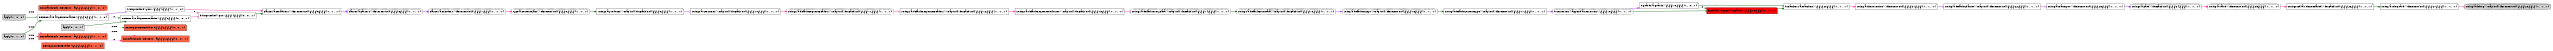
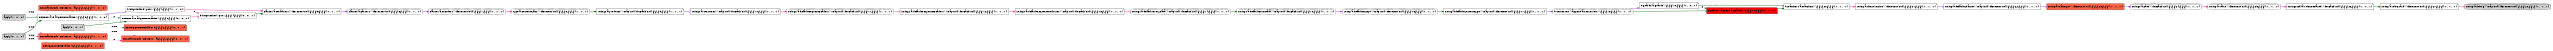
(2085, 7) -> (2085, 7)
